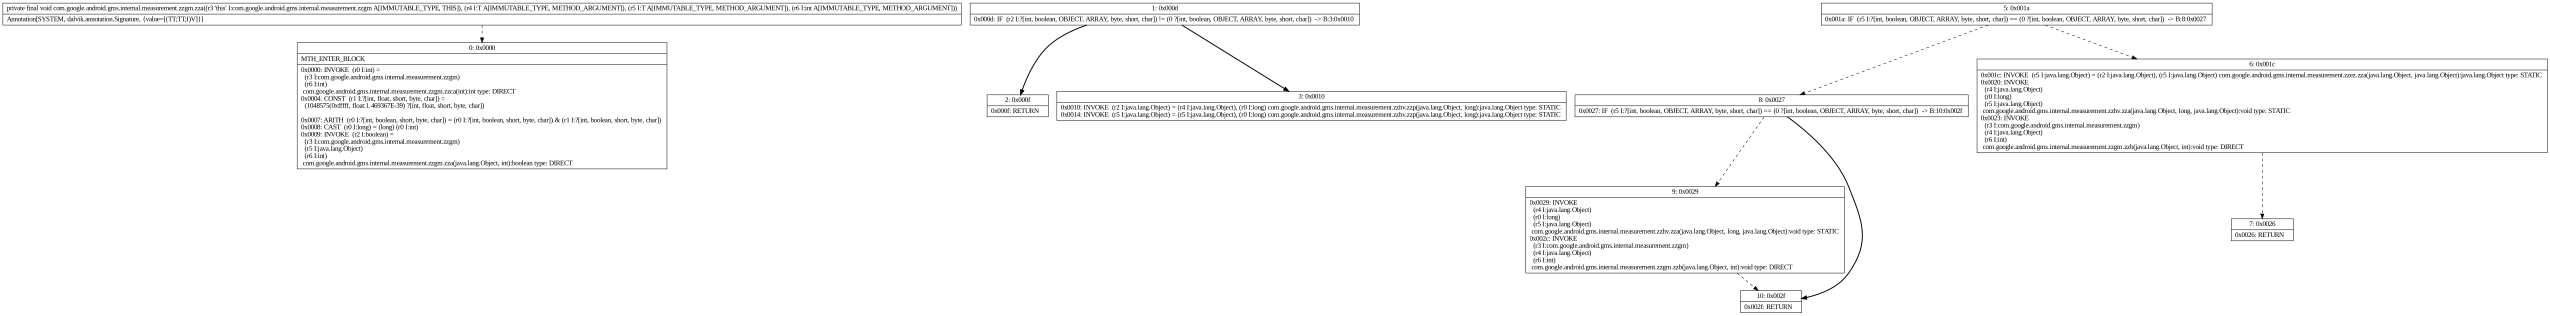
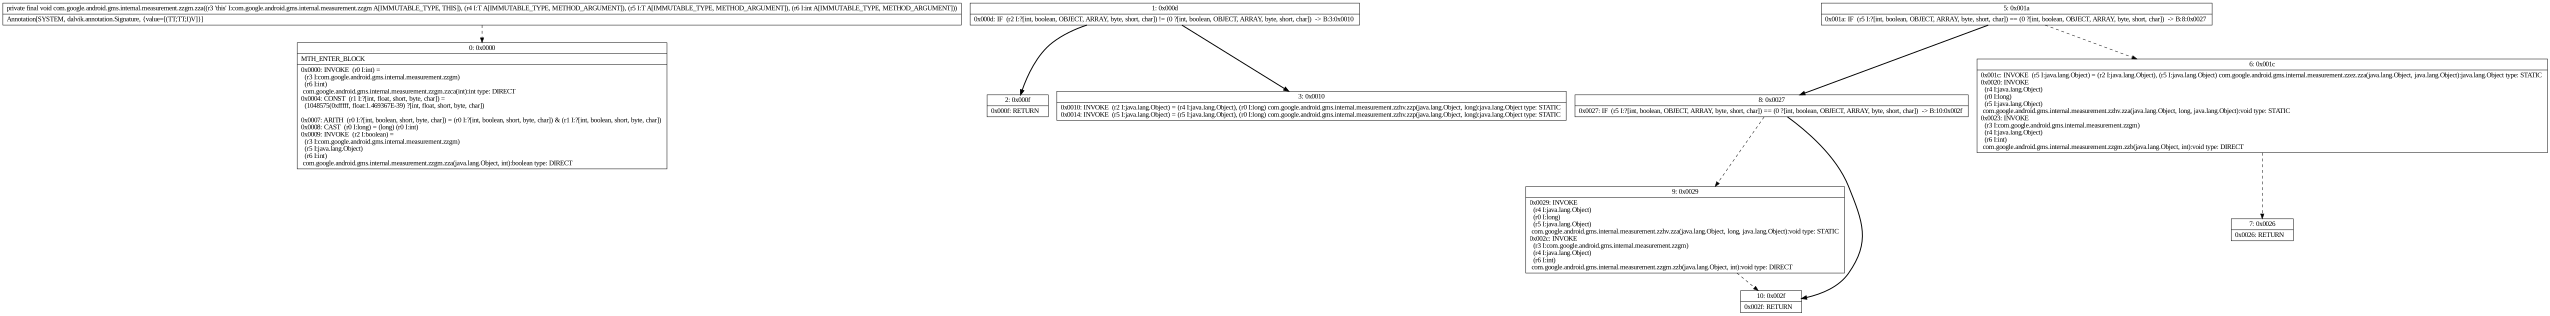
(1896, 59) -> (1896, 59)
